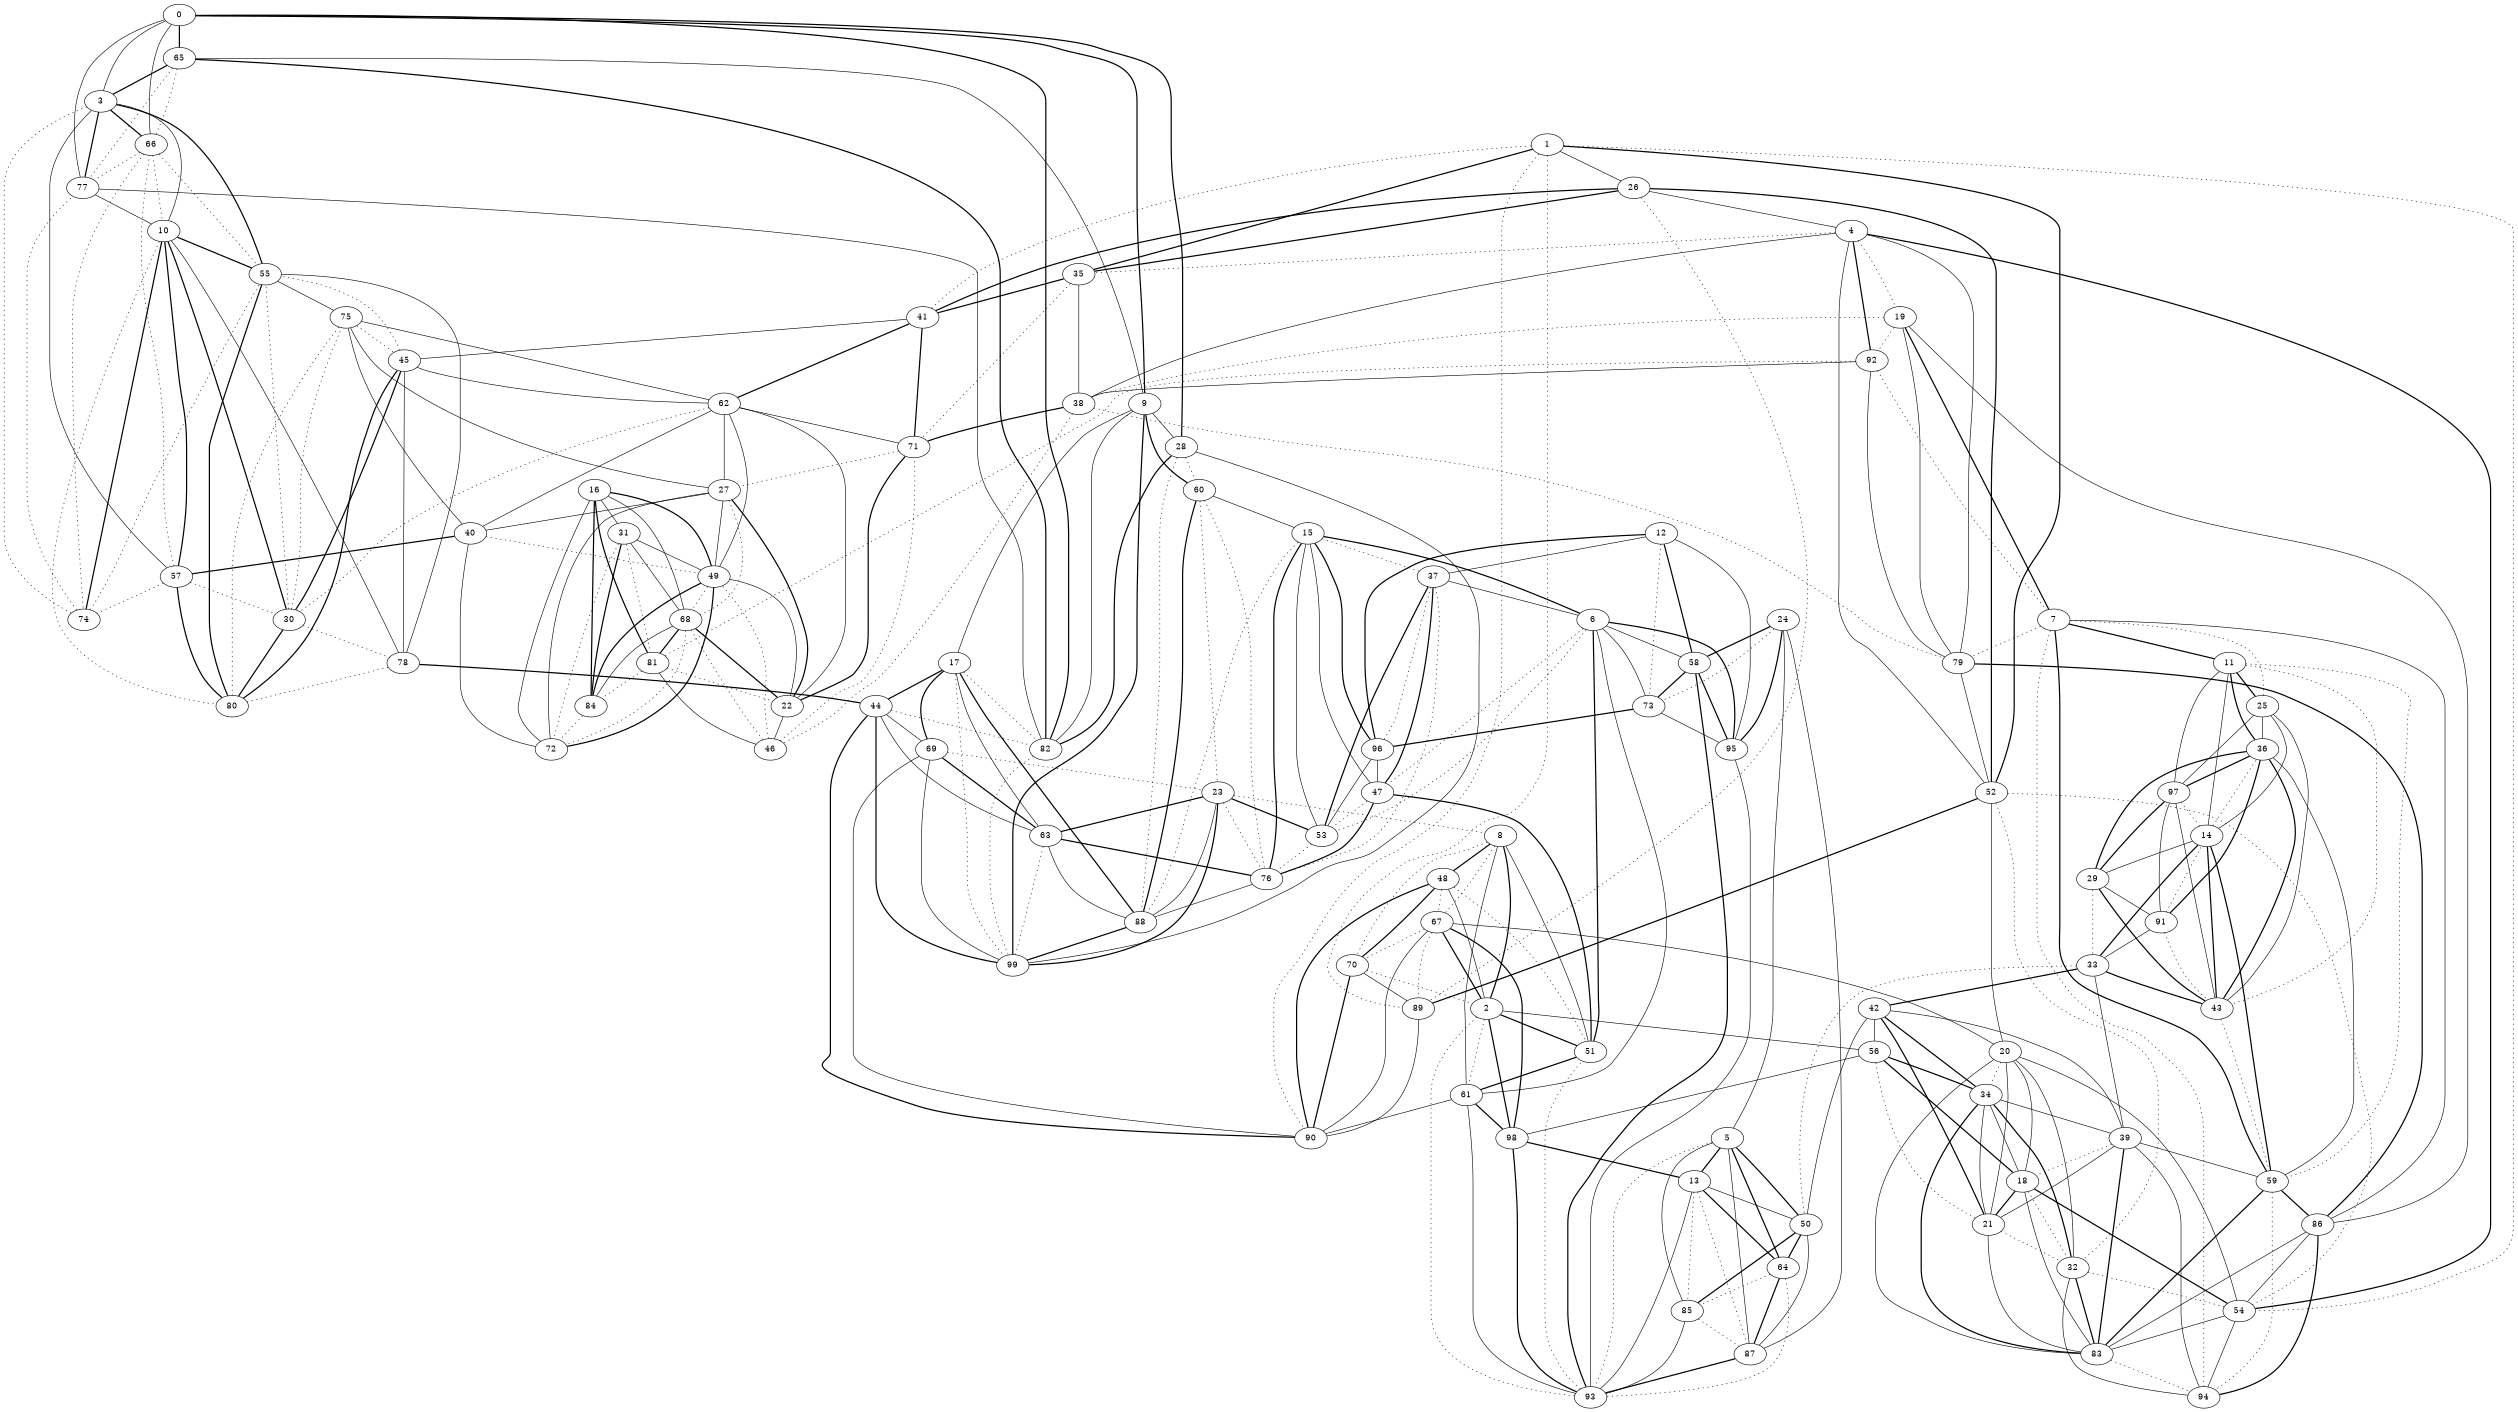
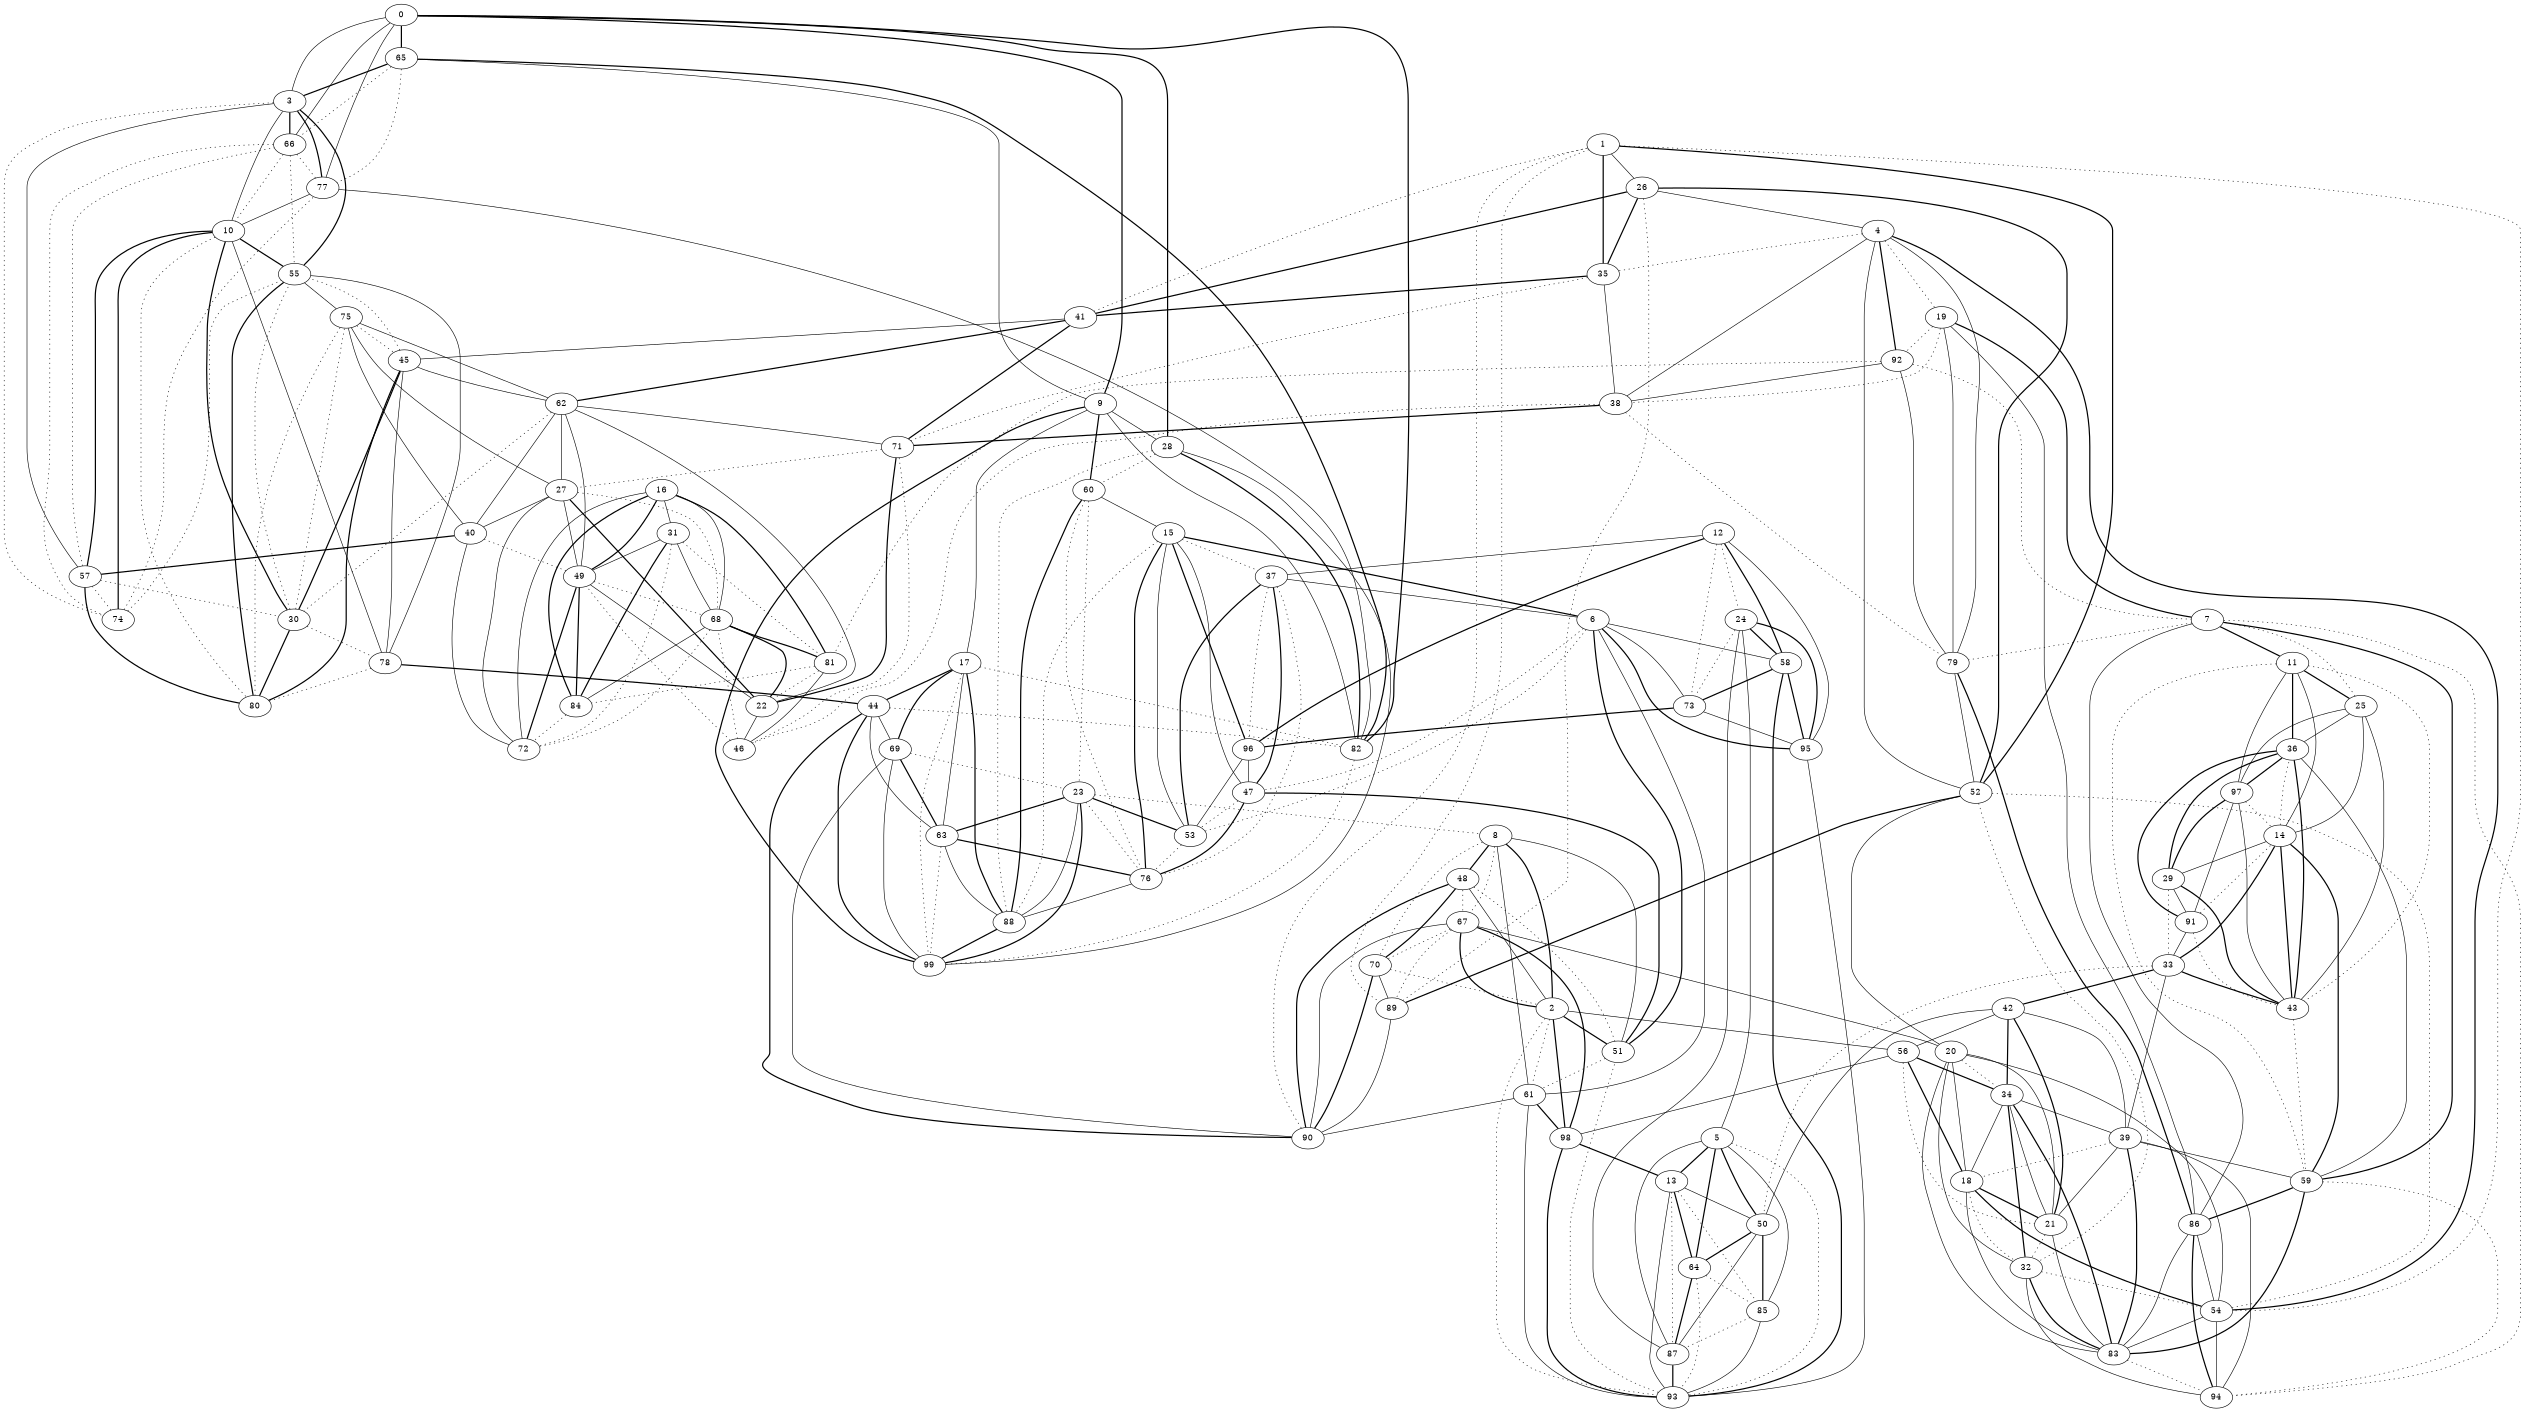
none -> (1730, 577)
(1528, 1073) -> (1574, 1073)
